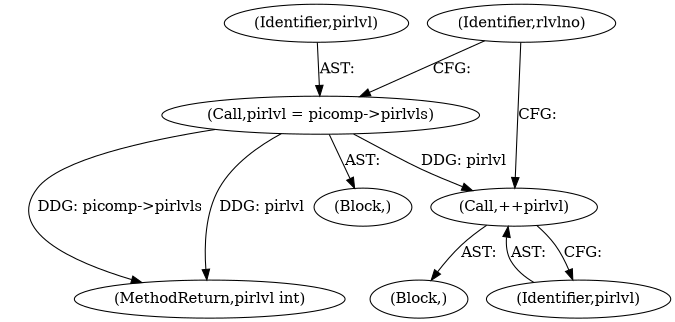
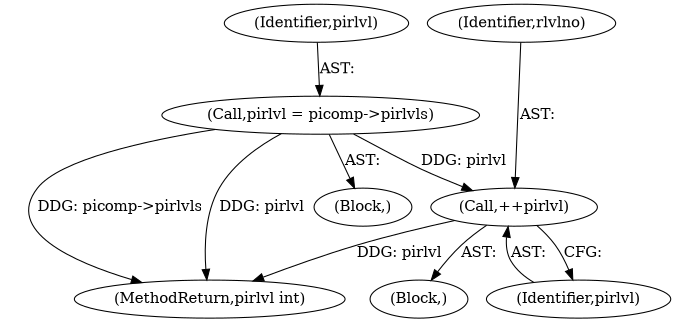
(427, 67) -> none
(540, 115) -> (540, 115)
none -> (358, 245)
